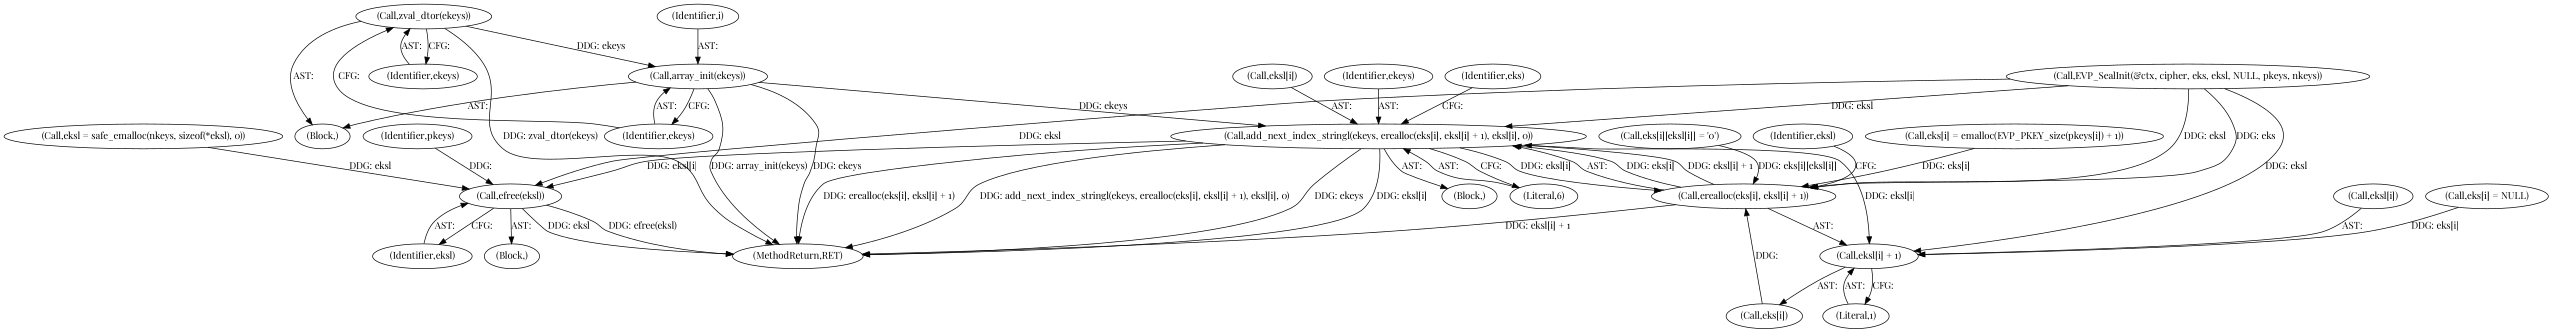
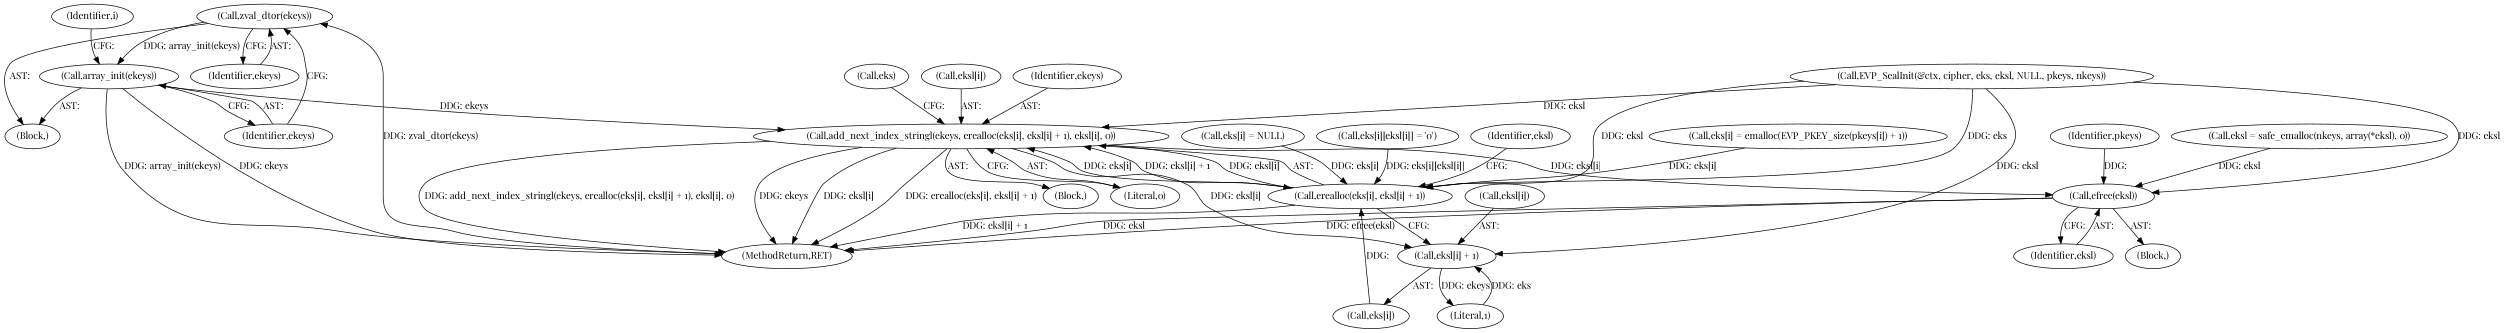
(601, 46) -> (192, 46)
(710, 46) -> (105, 46)
(1493, 76) -> (876, 76)
(143, 136) -> (2309, 136)
(579, 158) -> (444, 229)
(1544, 196) -> (1145, 196)
(1825, 226) -> (1420, 226)
(2314, 238) -> (1314, 158)
(1857, 286) -> (1512, 286)
(1885, 286) -> (1466, 286)
